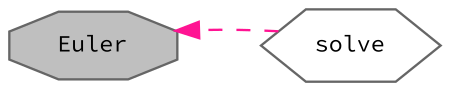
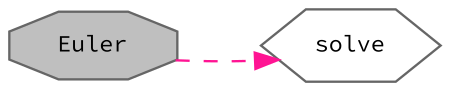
(239, 30) -> (215, 61)
